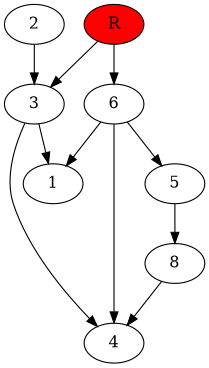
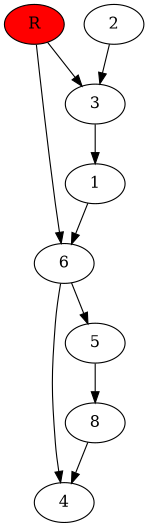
(87, 140) -> (82, 218)
(24, 229) -> none
